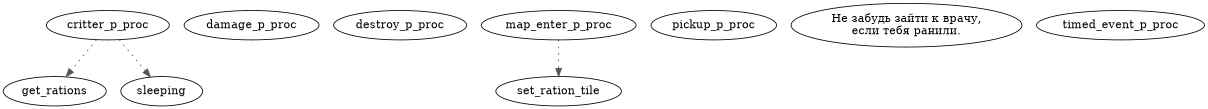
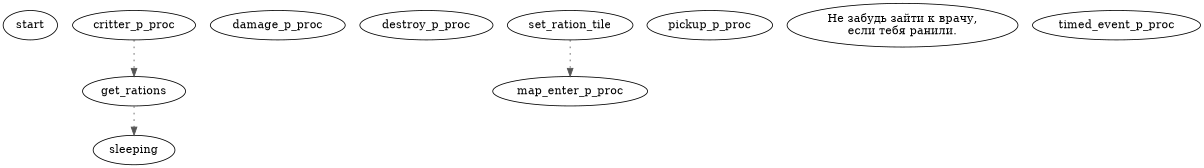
none -> (30, 25)
(559, 54) -> (570, 54)
(132, 55) -> (134, 117)
